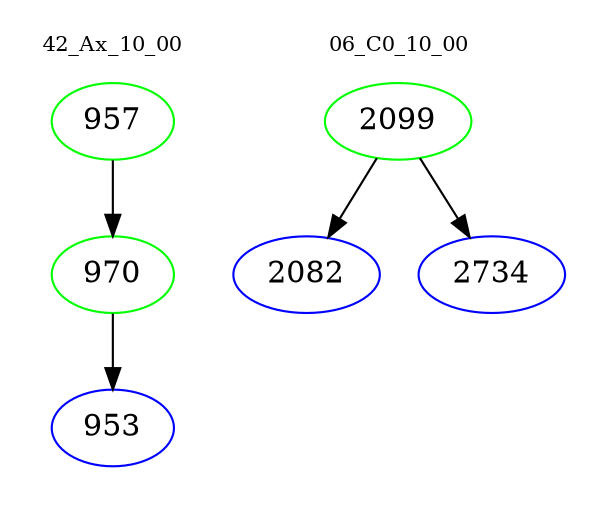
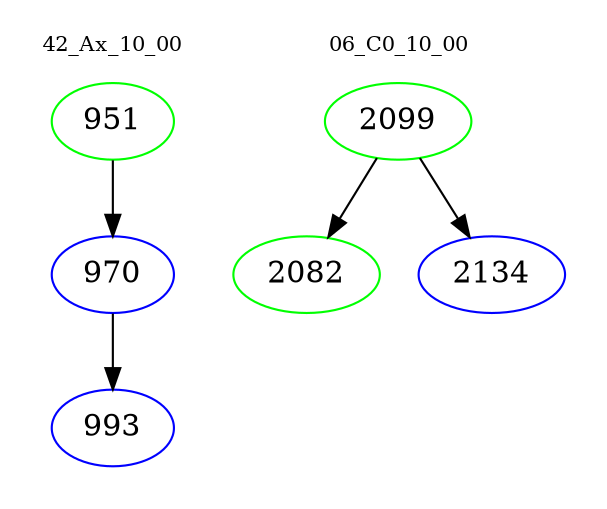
(113, 121) -> (113, 121)
(113, 275) -> (113, 275)
(307, 275) -> (307, 275)
(492, 275) -> (492, 275)
(113, 428) -> (113, 428)
